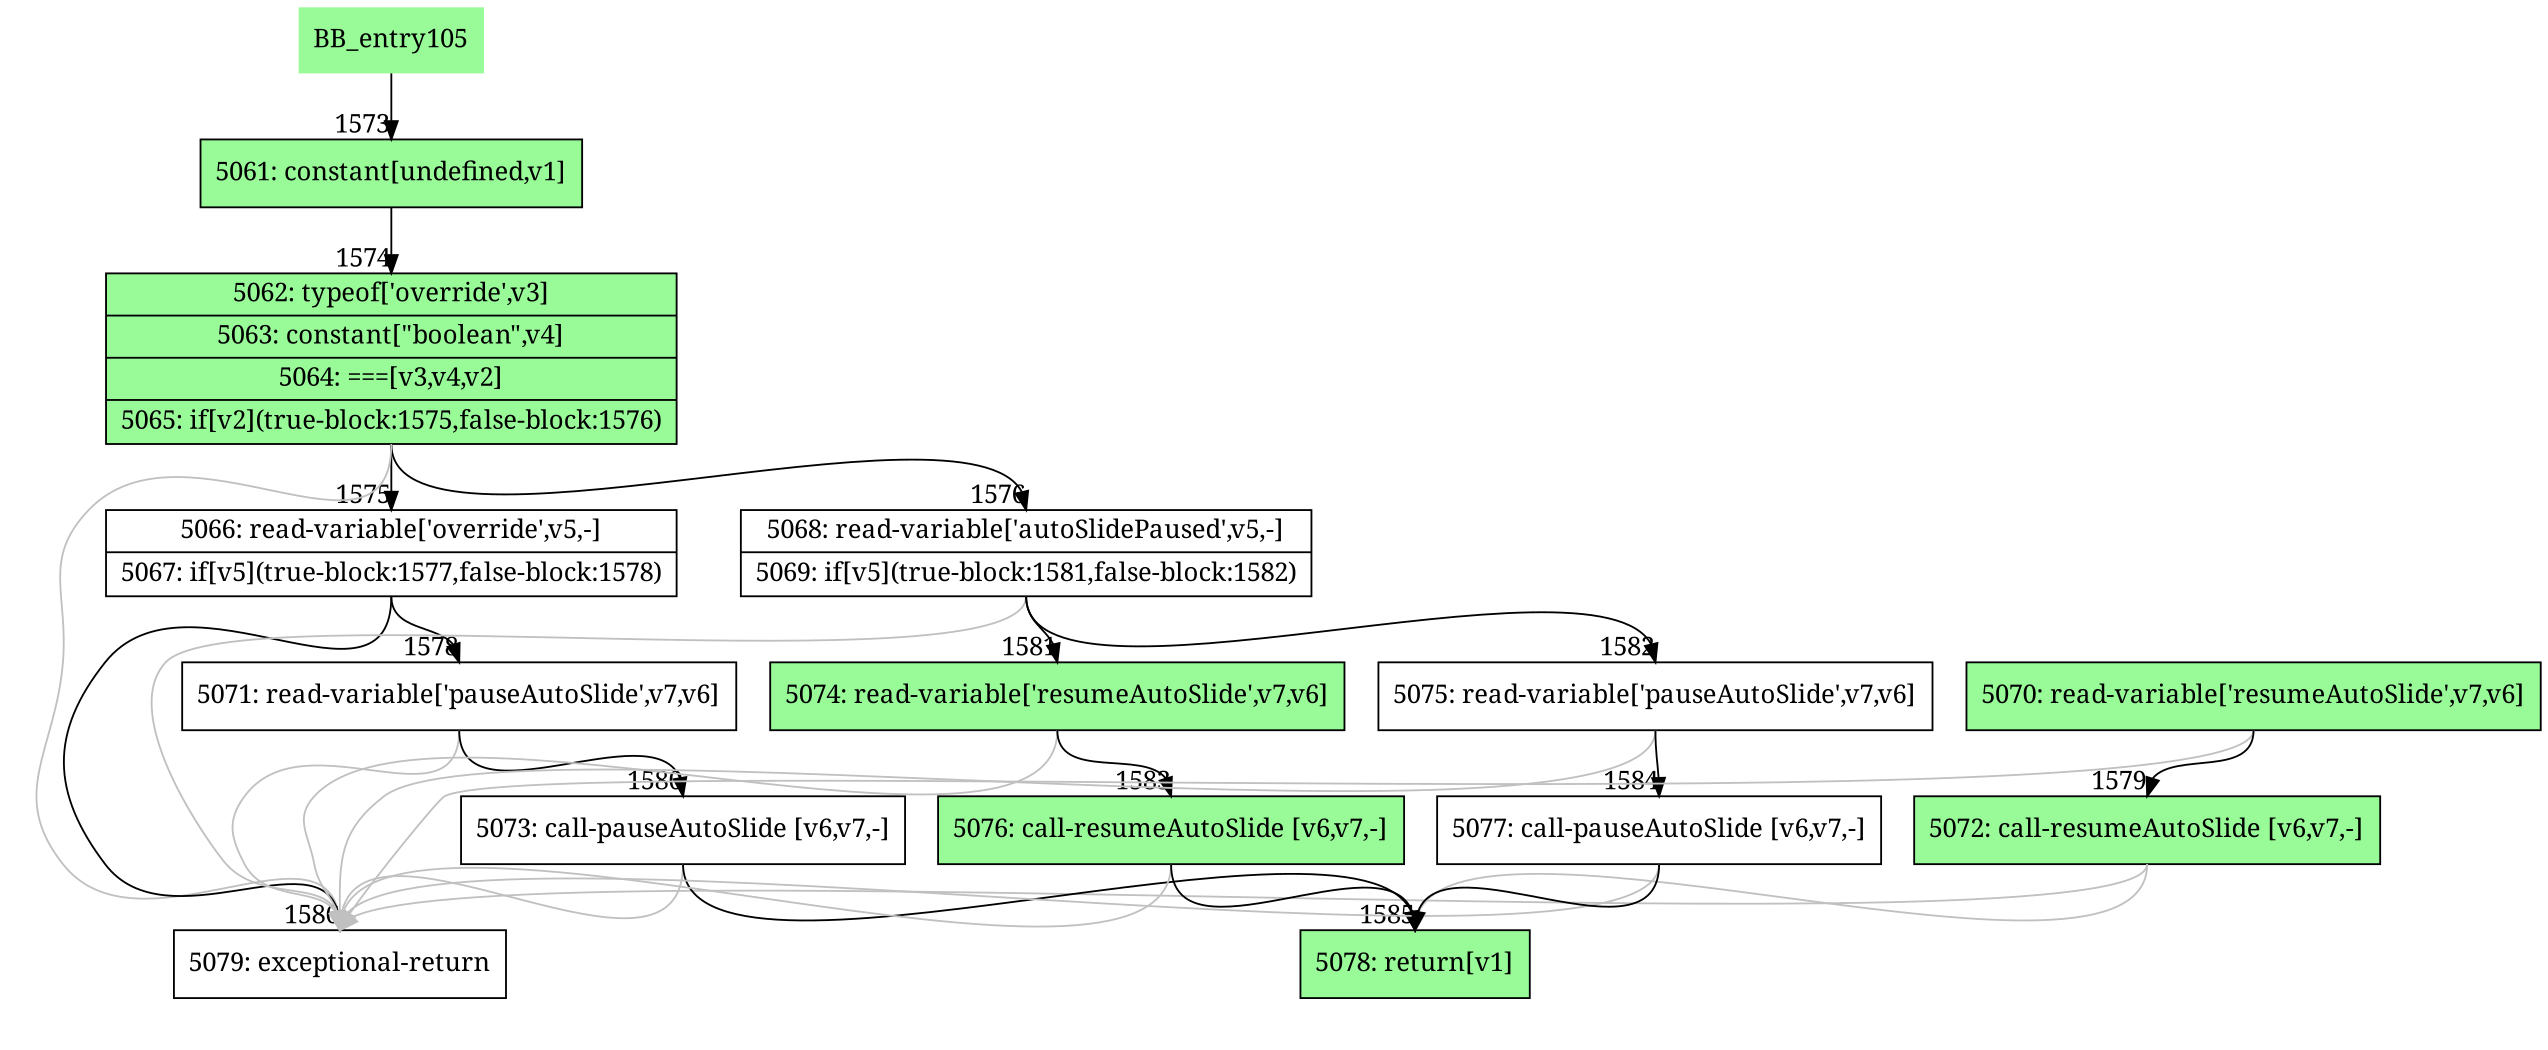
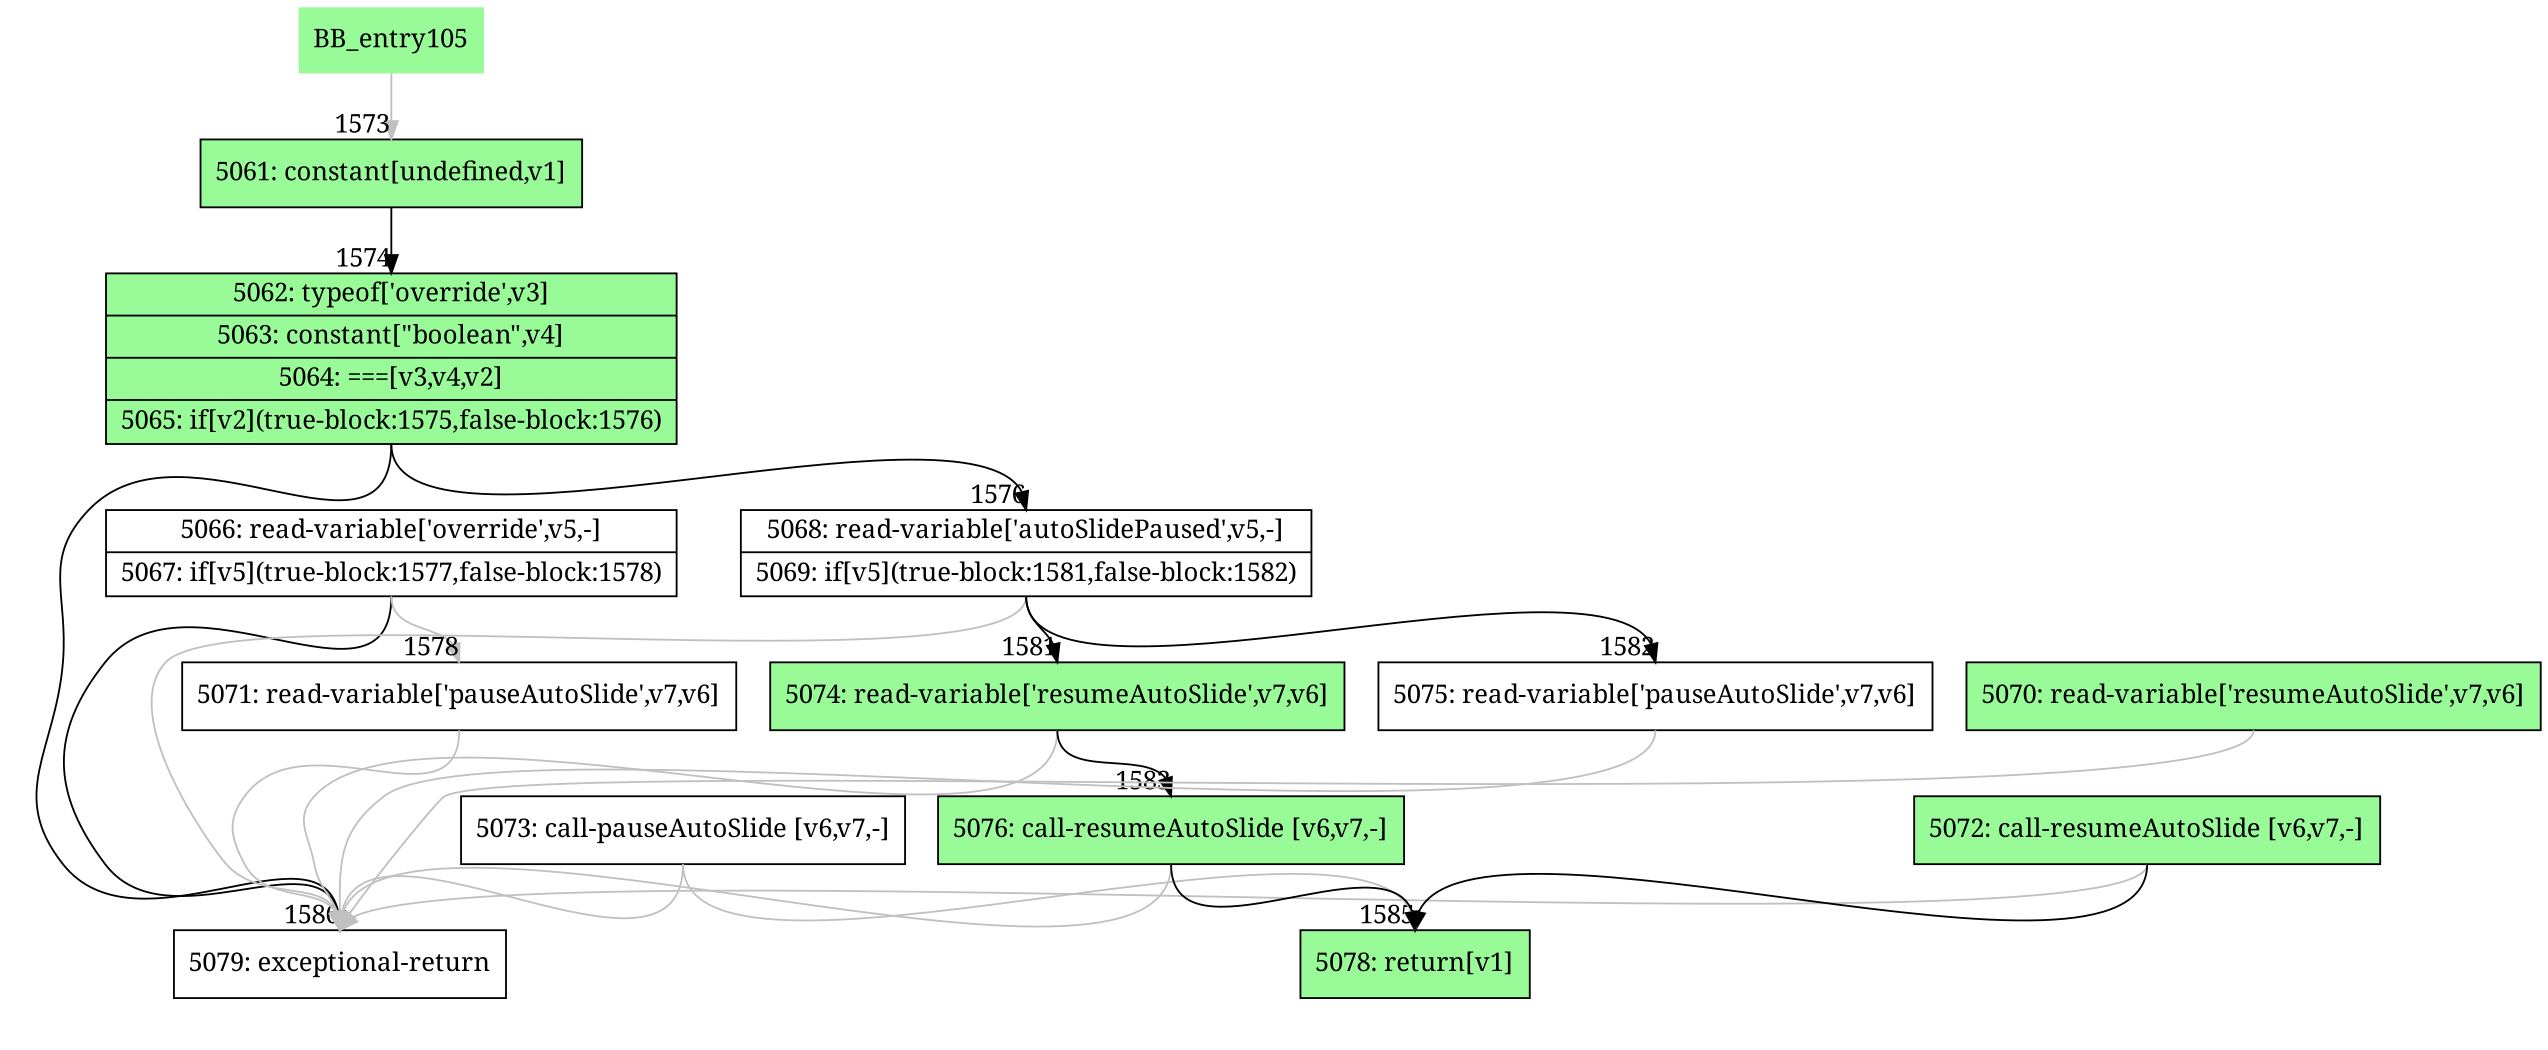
(391, 97) -> (391, 97)
(391, 468) -> none
(413, 624) -> (413, 624)
(63, 665) -> (63, 665)
(624, 757) -> none
(2210, 762) -> none
(1659, 830) -> none
(1733, 891) -> (1733, 891)
(965, 908) -> (984, 905)
